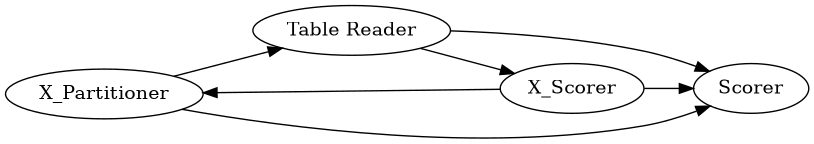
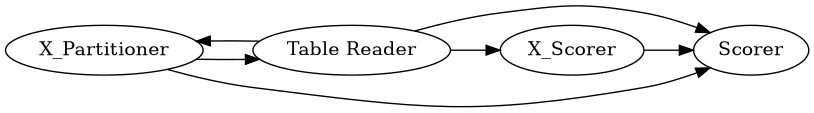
(359, 91) -> (235, 41)
